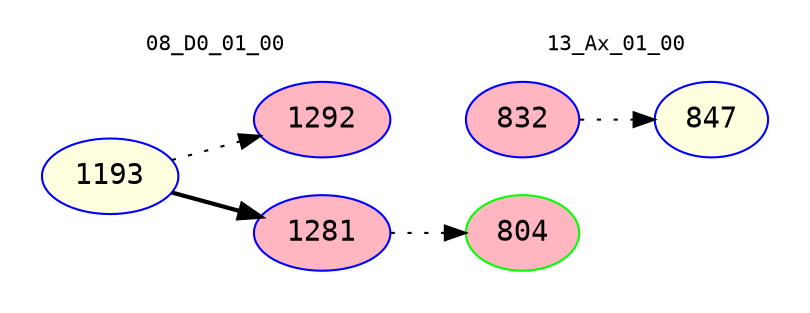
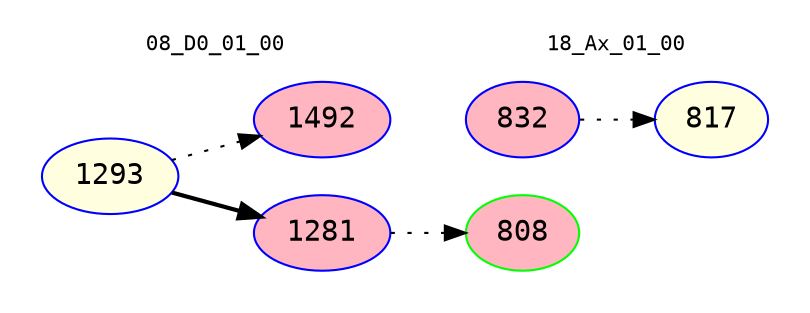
(617, 45) -> (617, 45)
(322, 120) -> (322, 120)
(711, 120) -> (711, 120)
(110, 176) -> (110, 176)
(523, 233) -> (523, 233)
